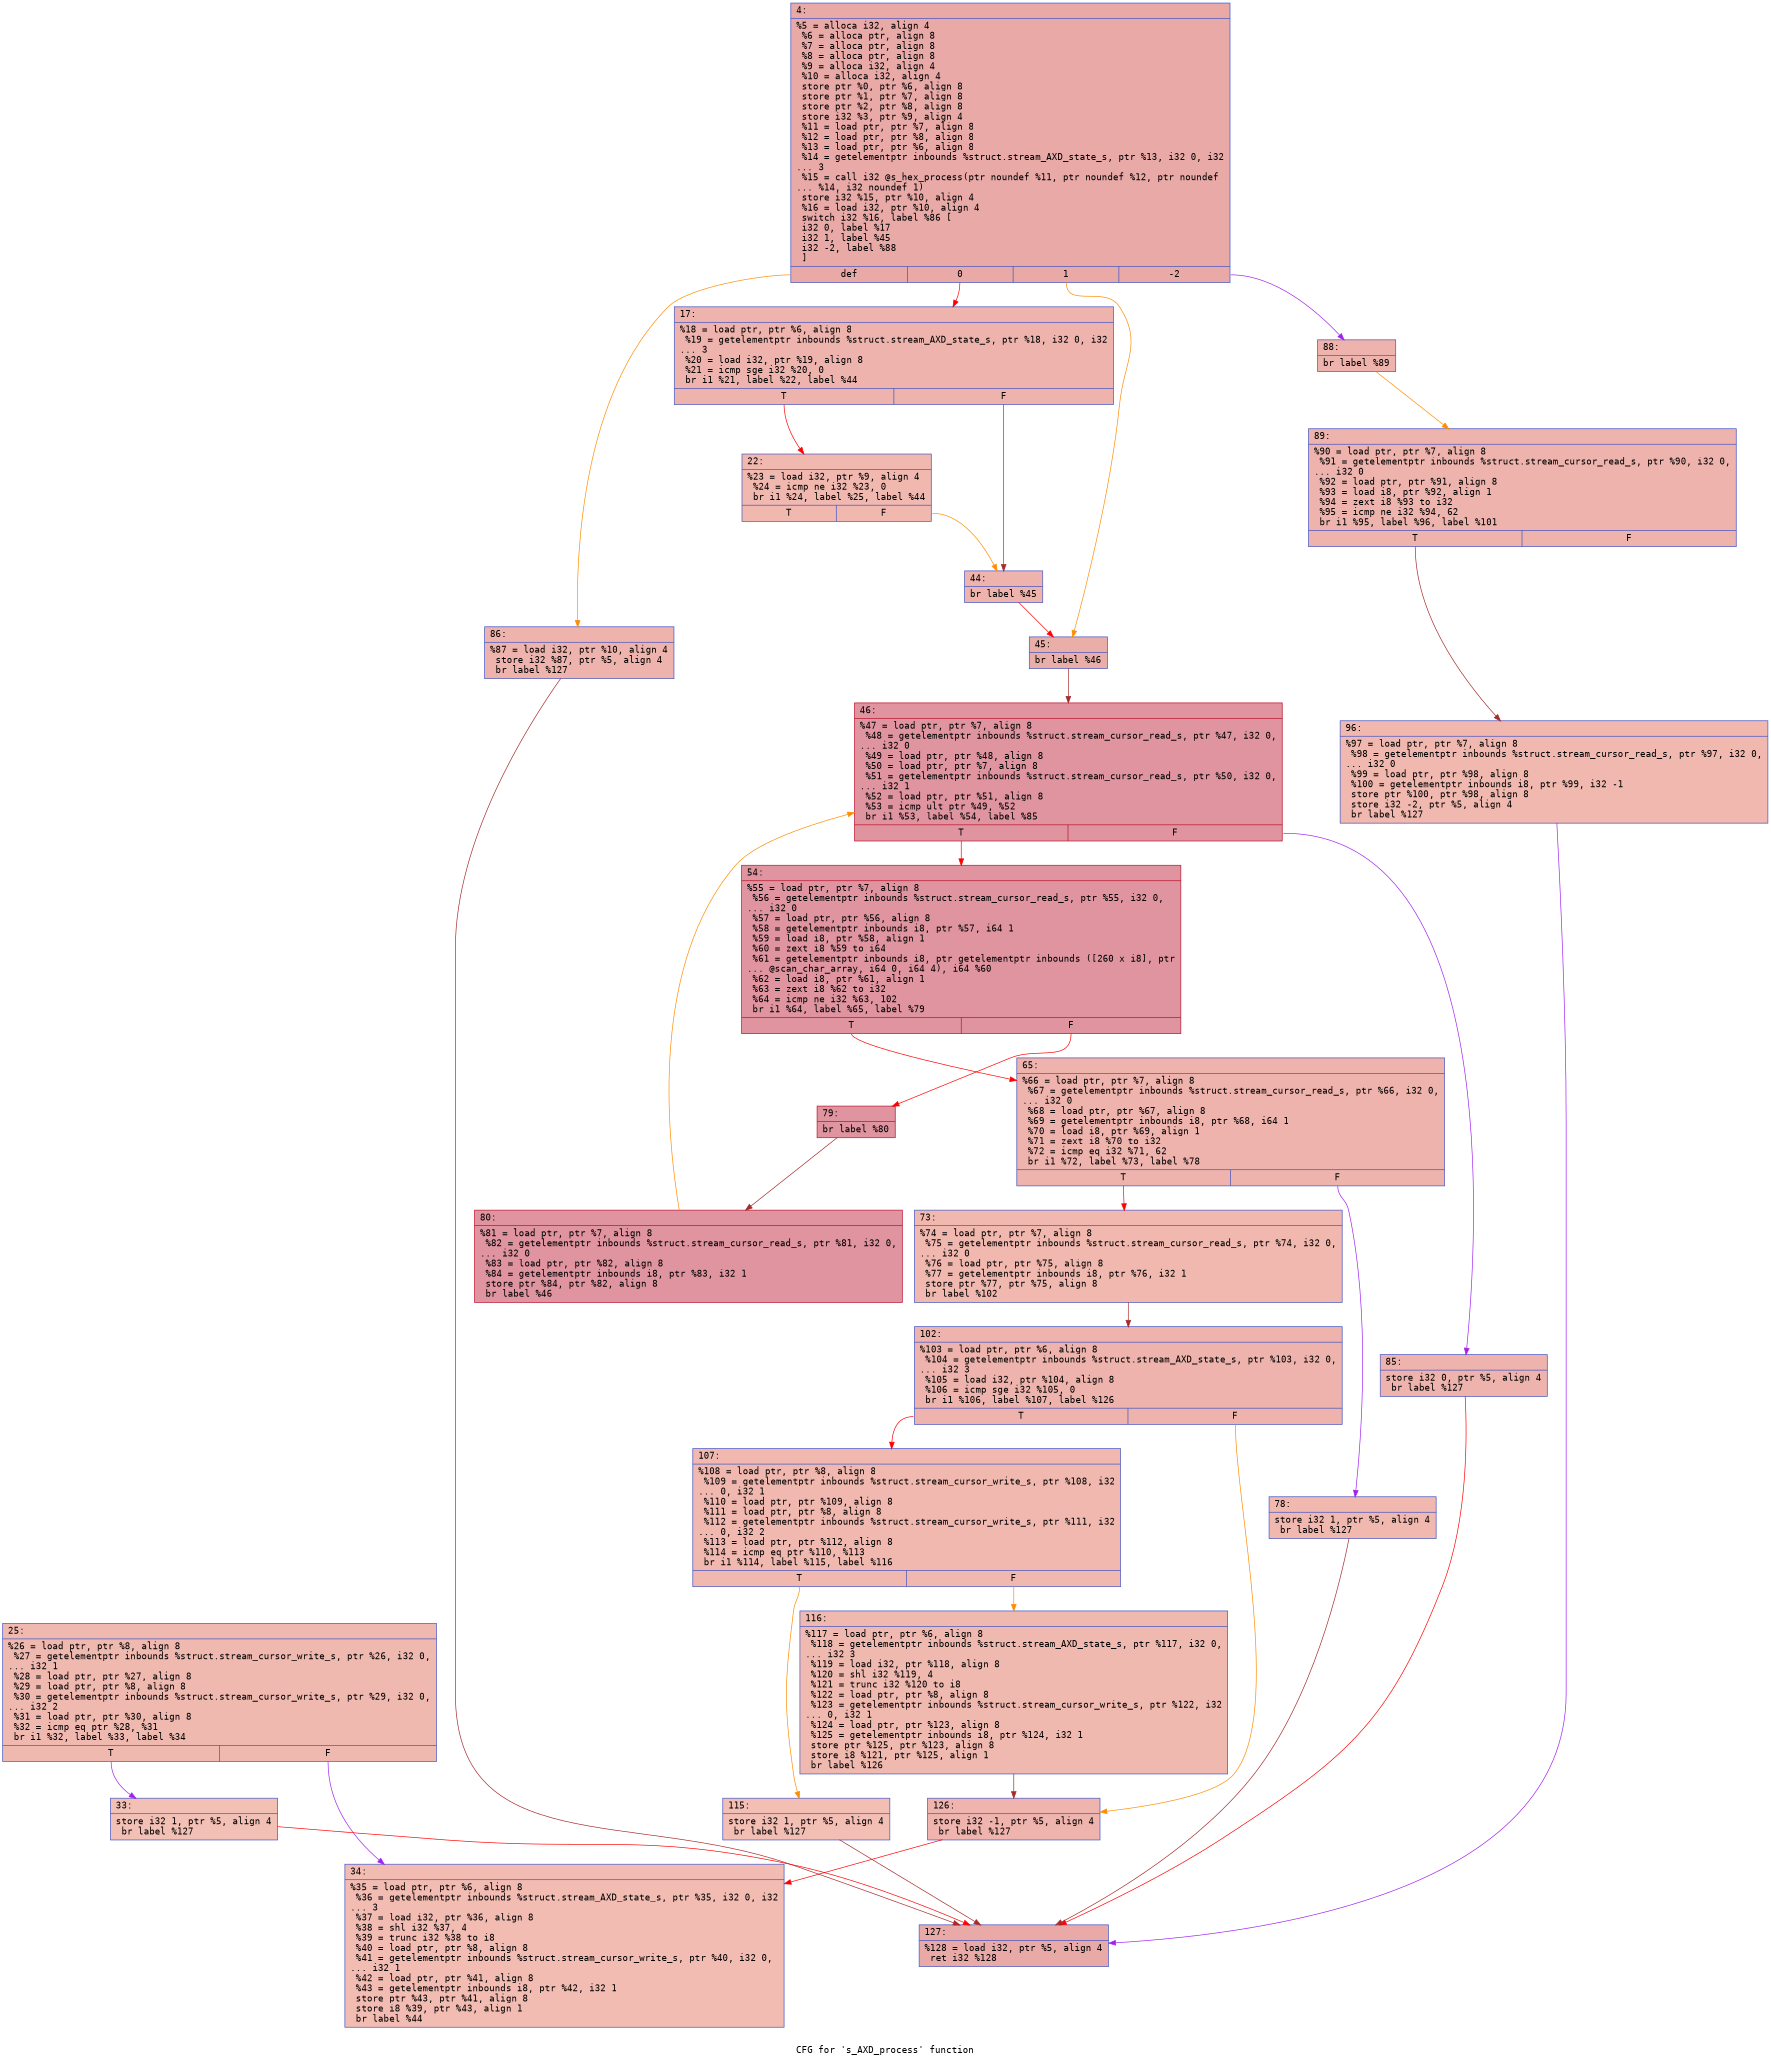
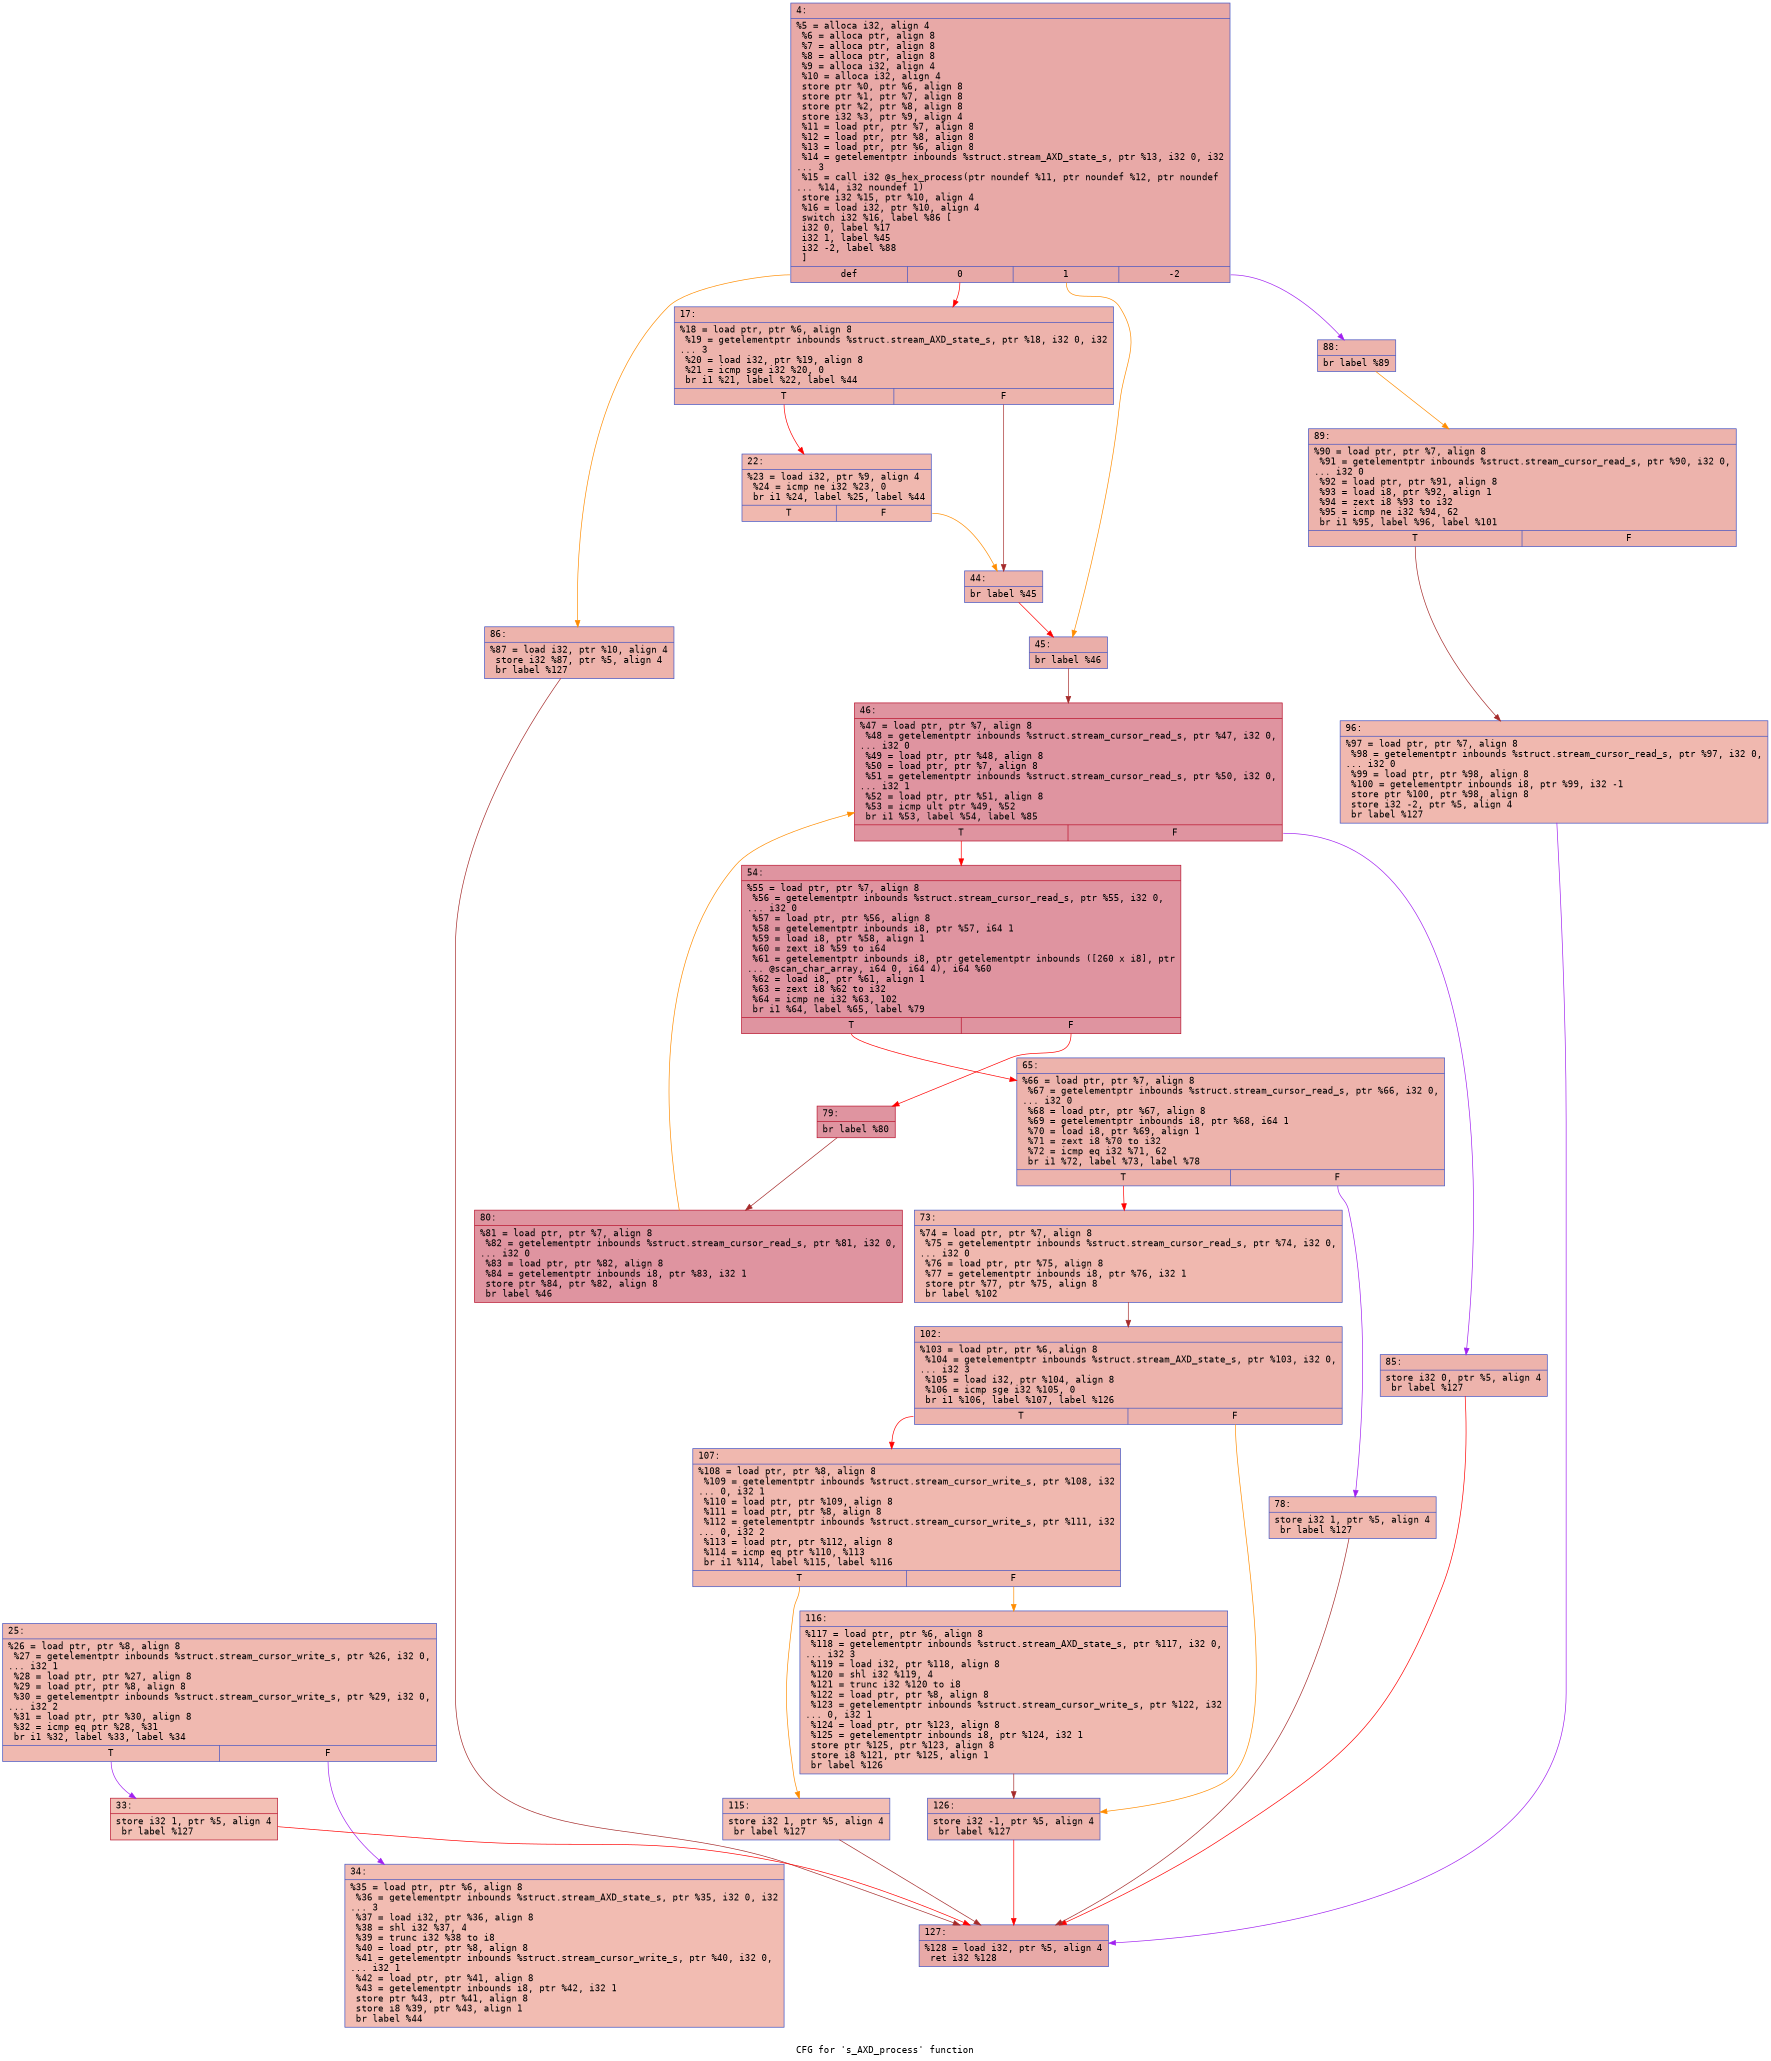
(194, 1819) -> (194, 1819)
(863, 1862) -> (1014, 1879)
